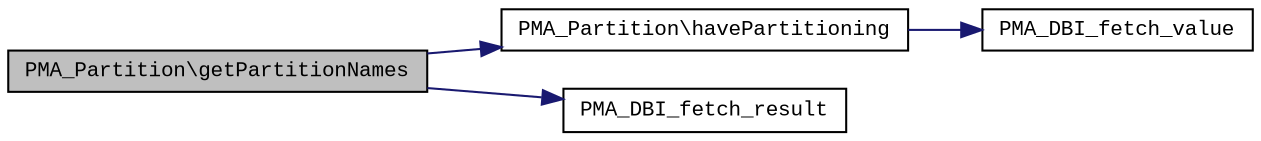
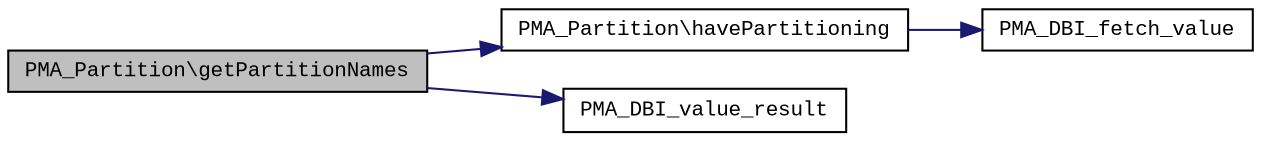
(705, 110) -> (705, 110)
